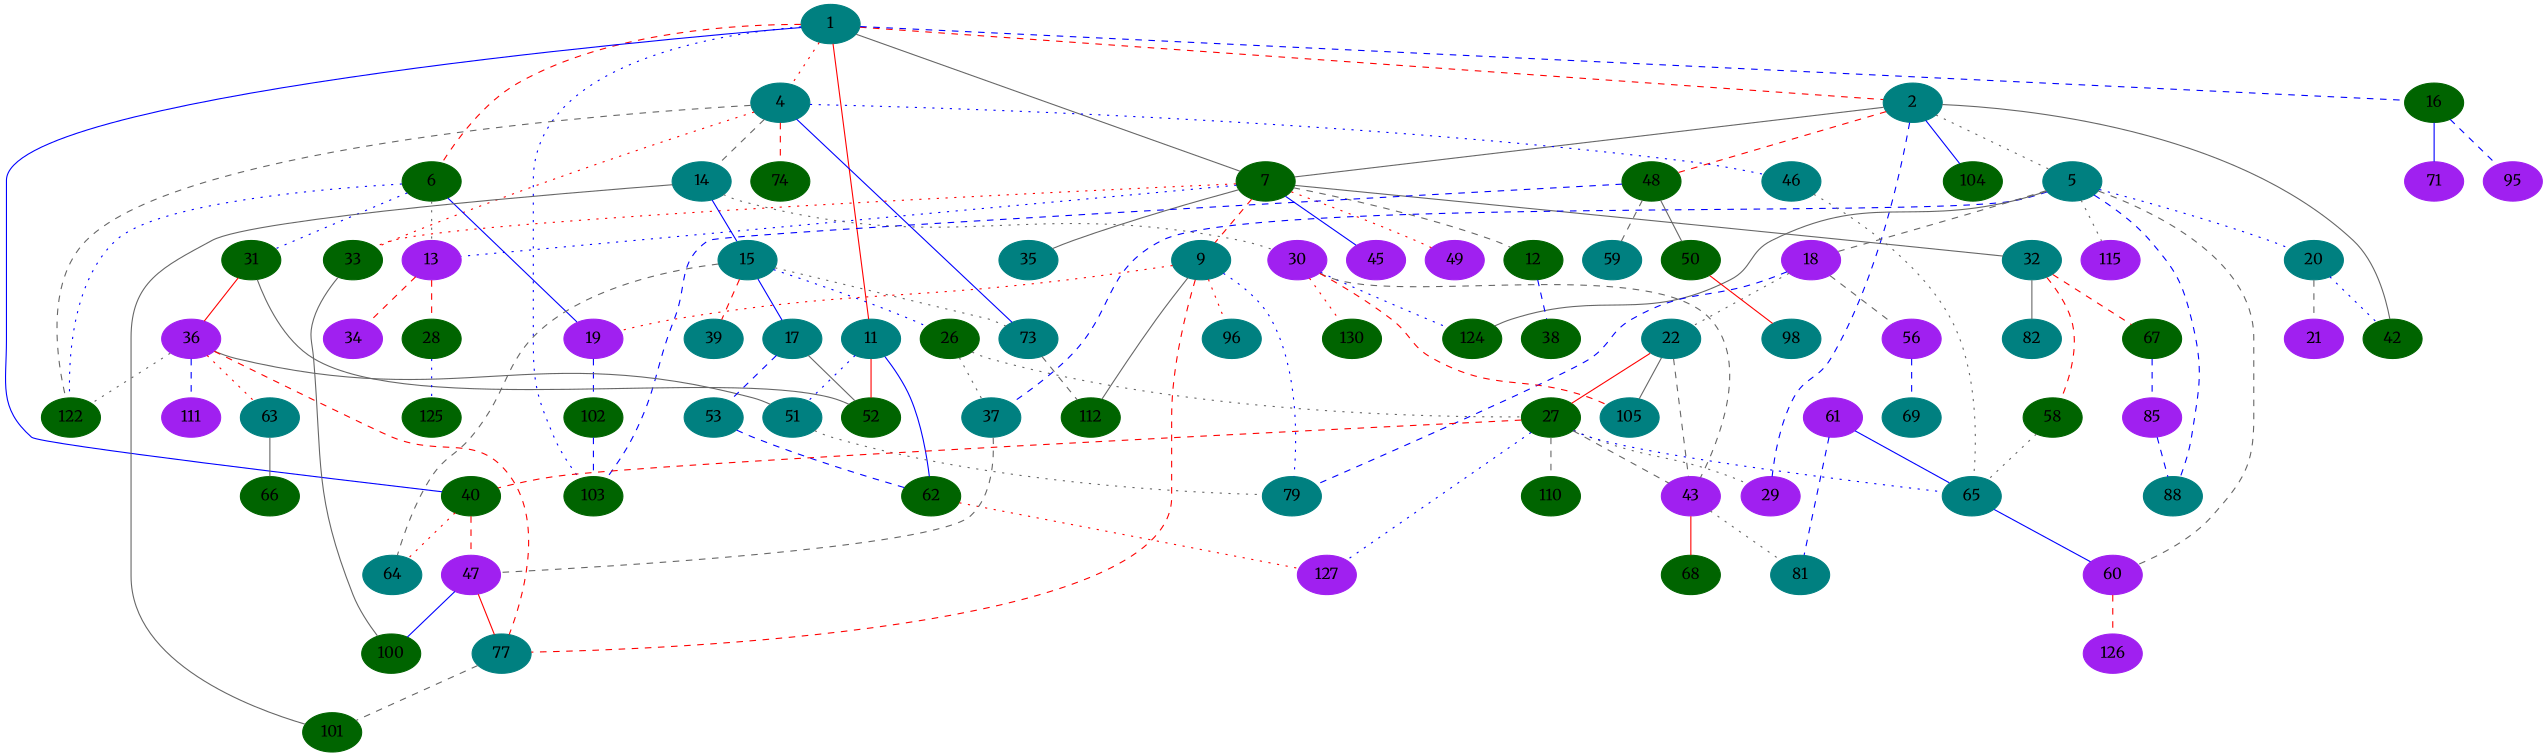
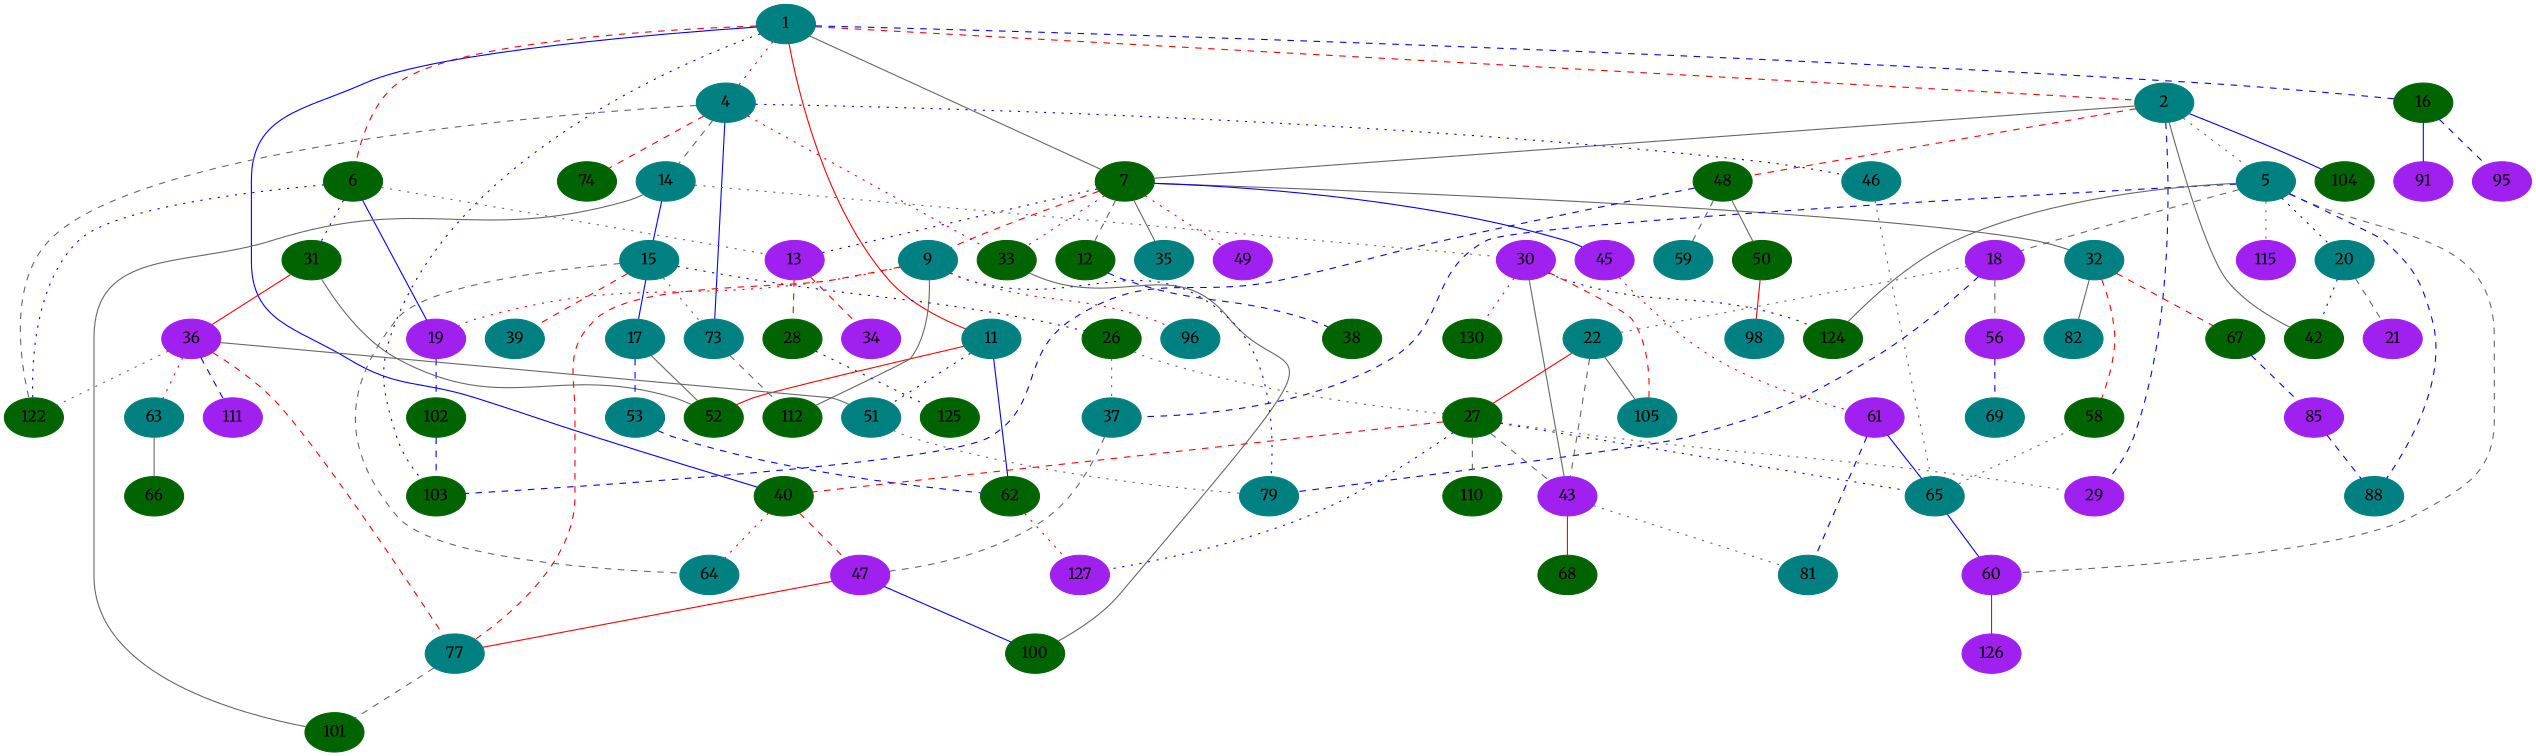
(2434, 181) -> (2423, 181)
(1602, 287) -> (1547, 378)
none -> (1722, 362)
(2113, 614) -> (1992, 614)
